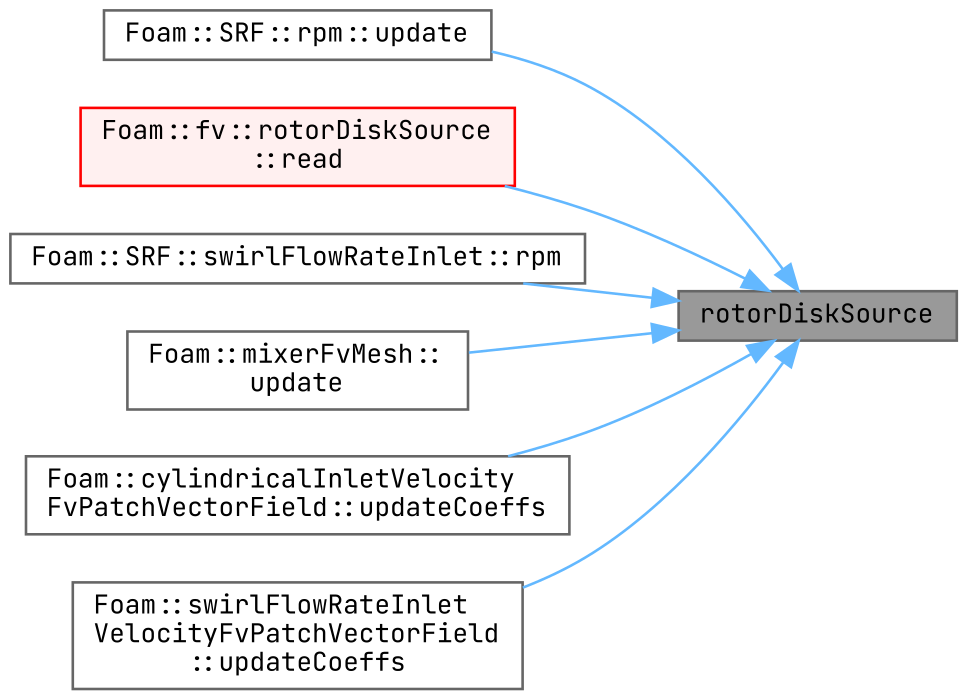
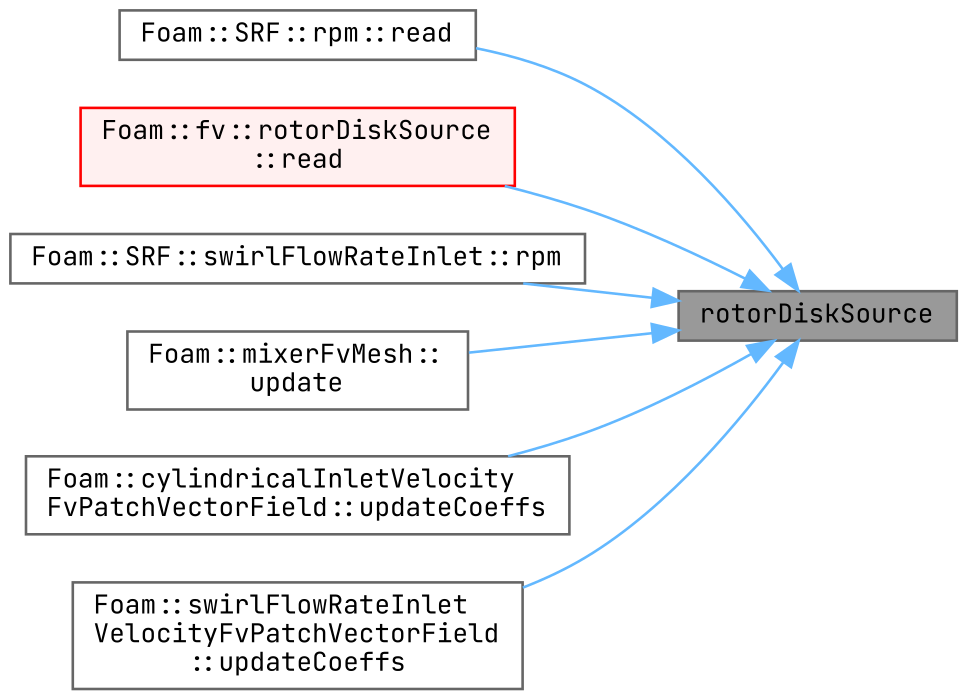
(298, 35) -> (298, 35)
